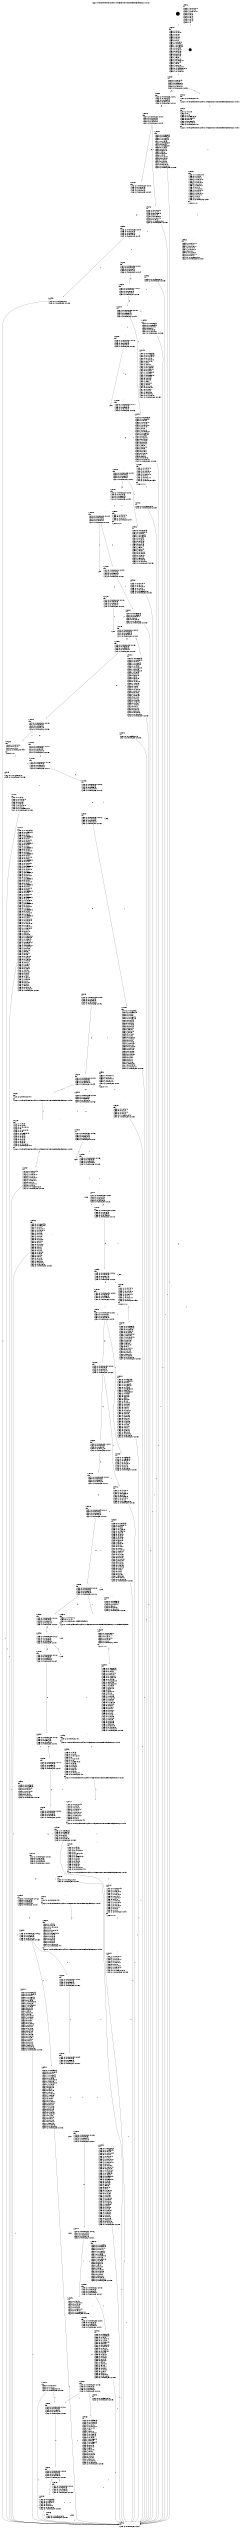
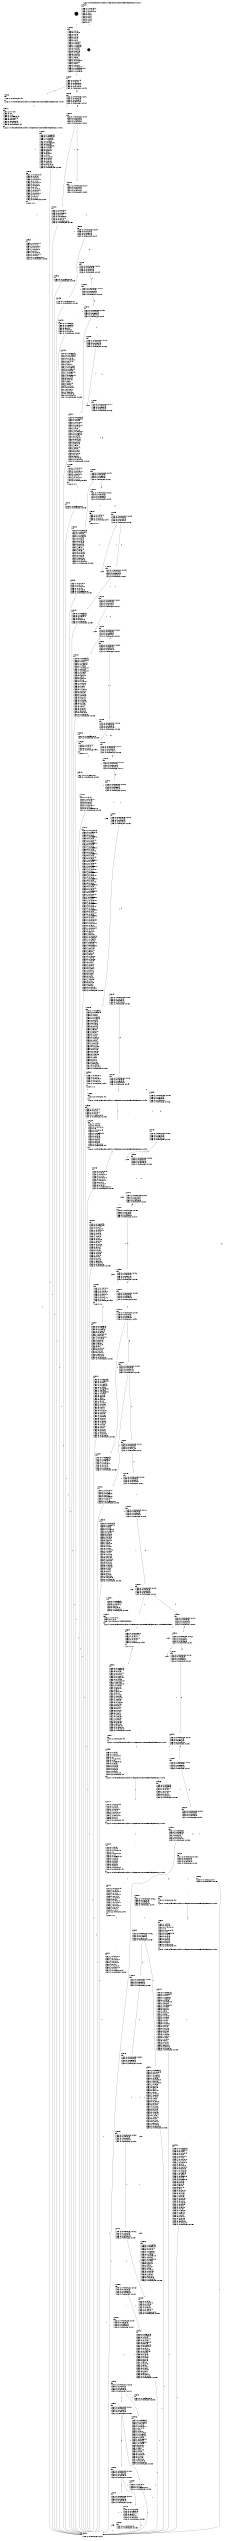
(54, 2397) -> (127, 2449)
